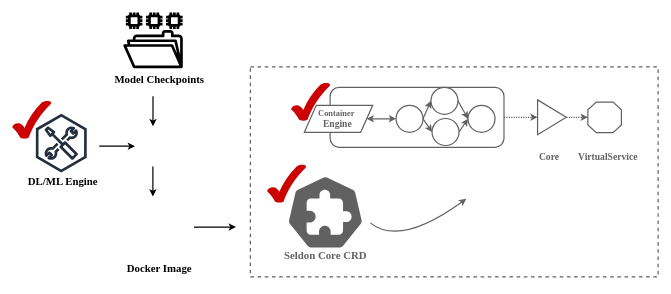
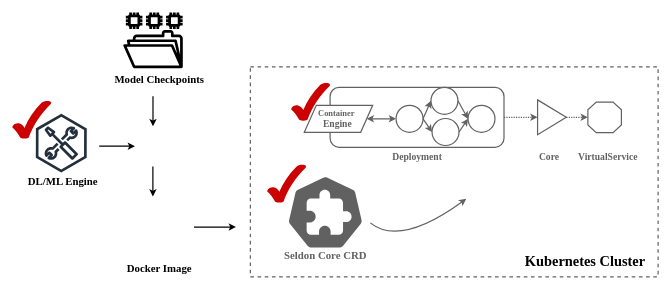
none -> (417, 156)
none -> (585, 262)
